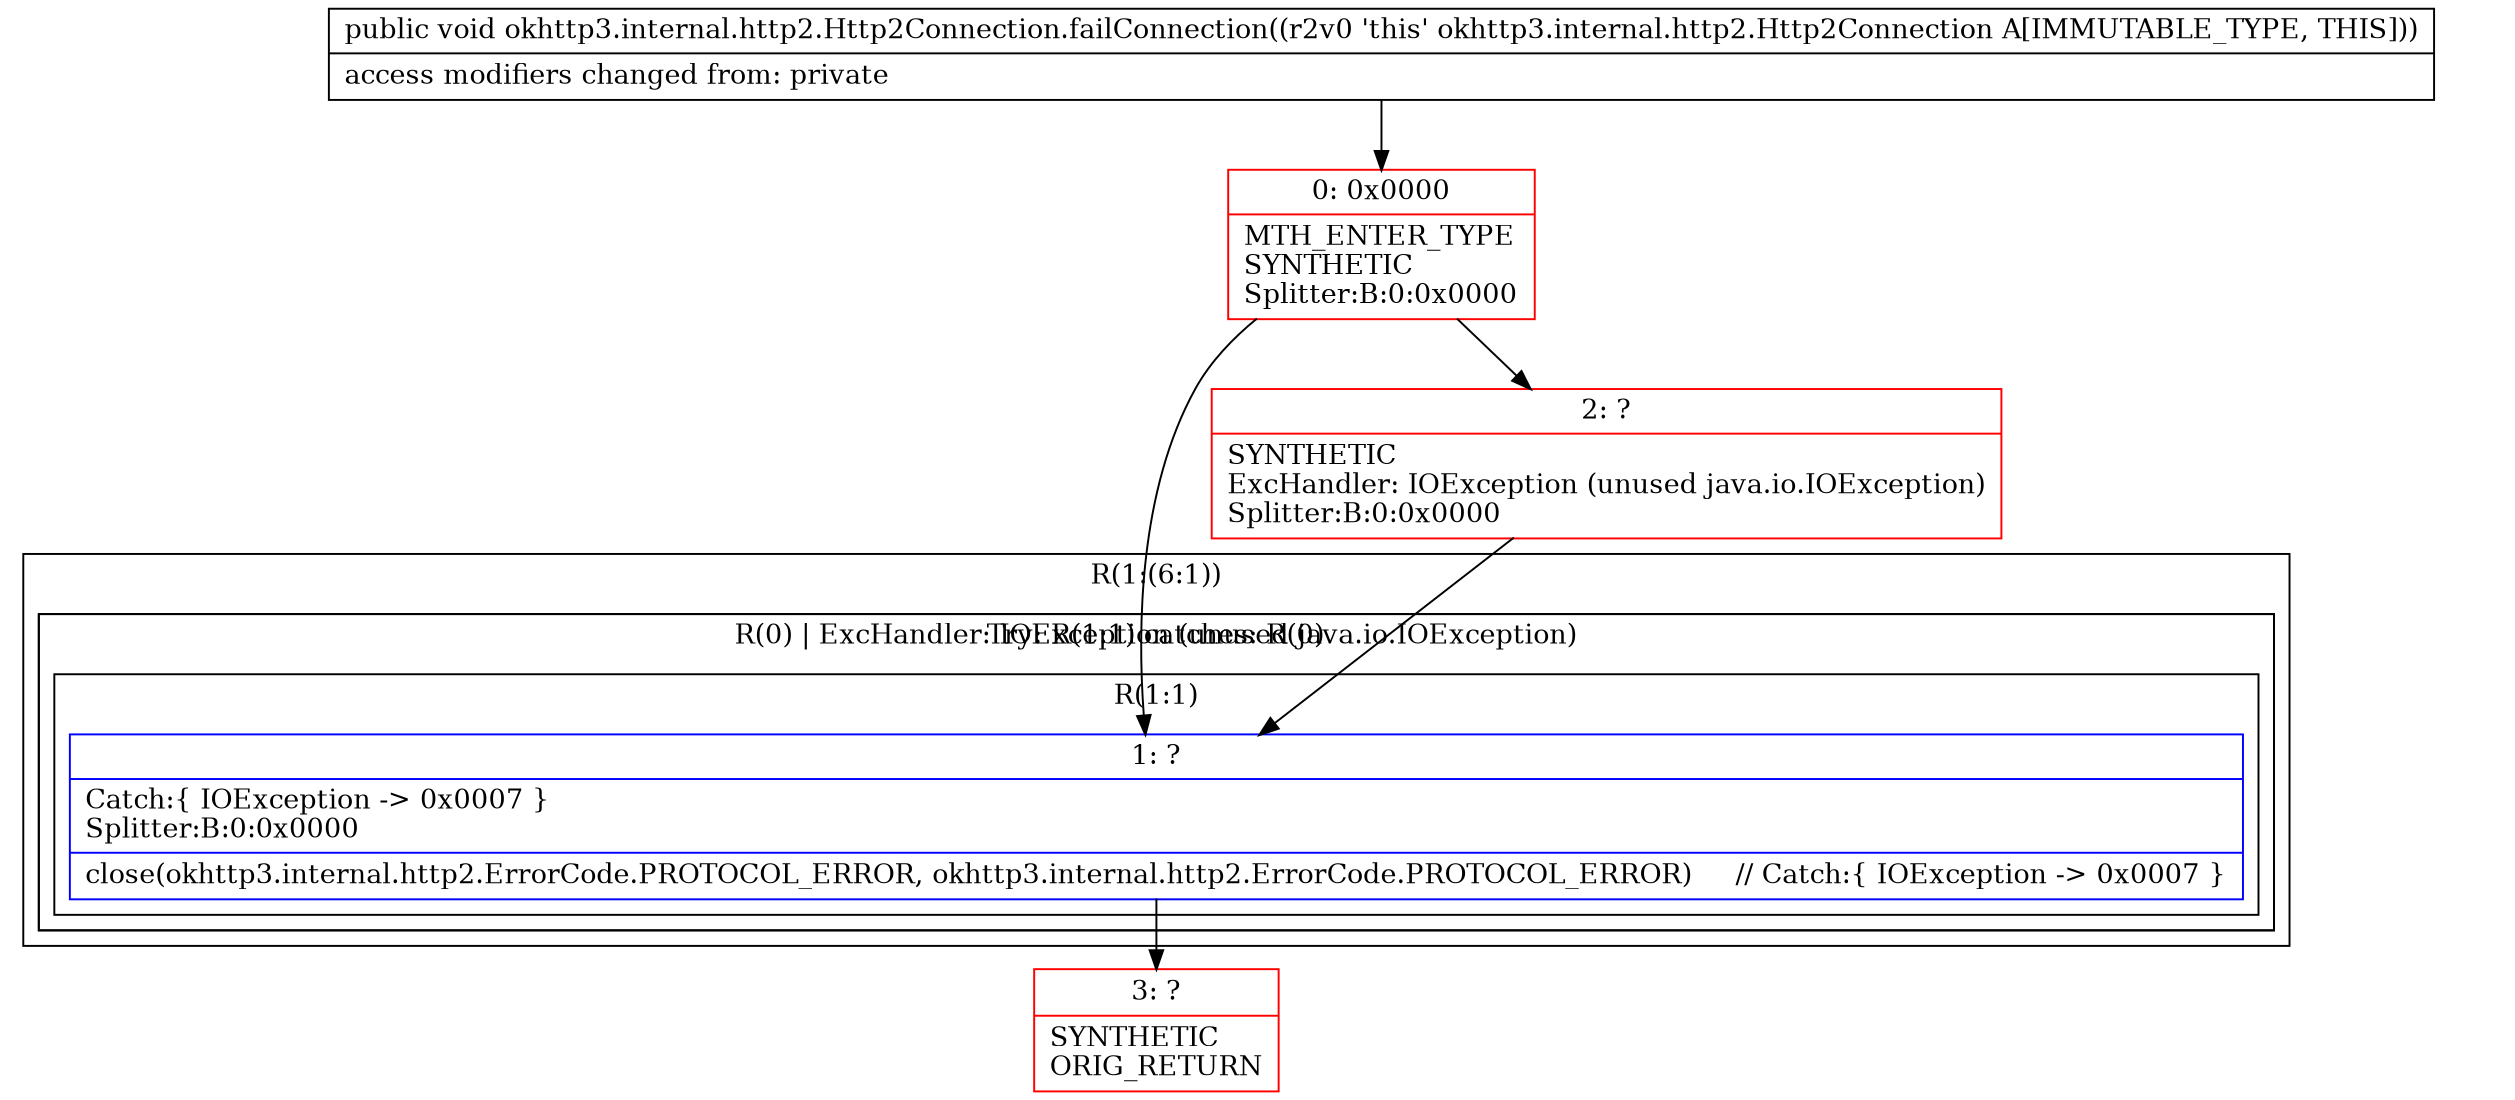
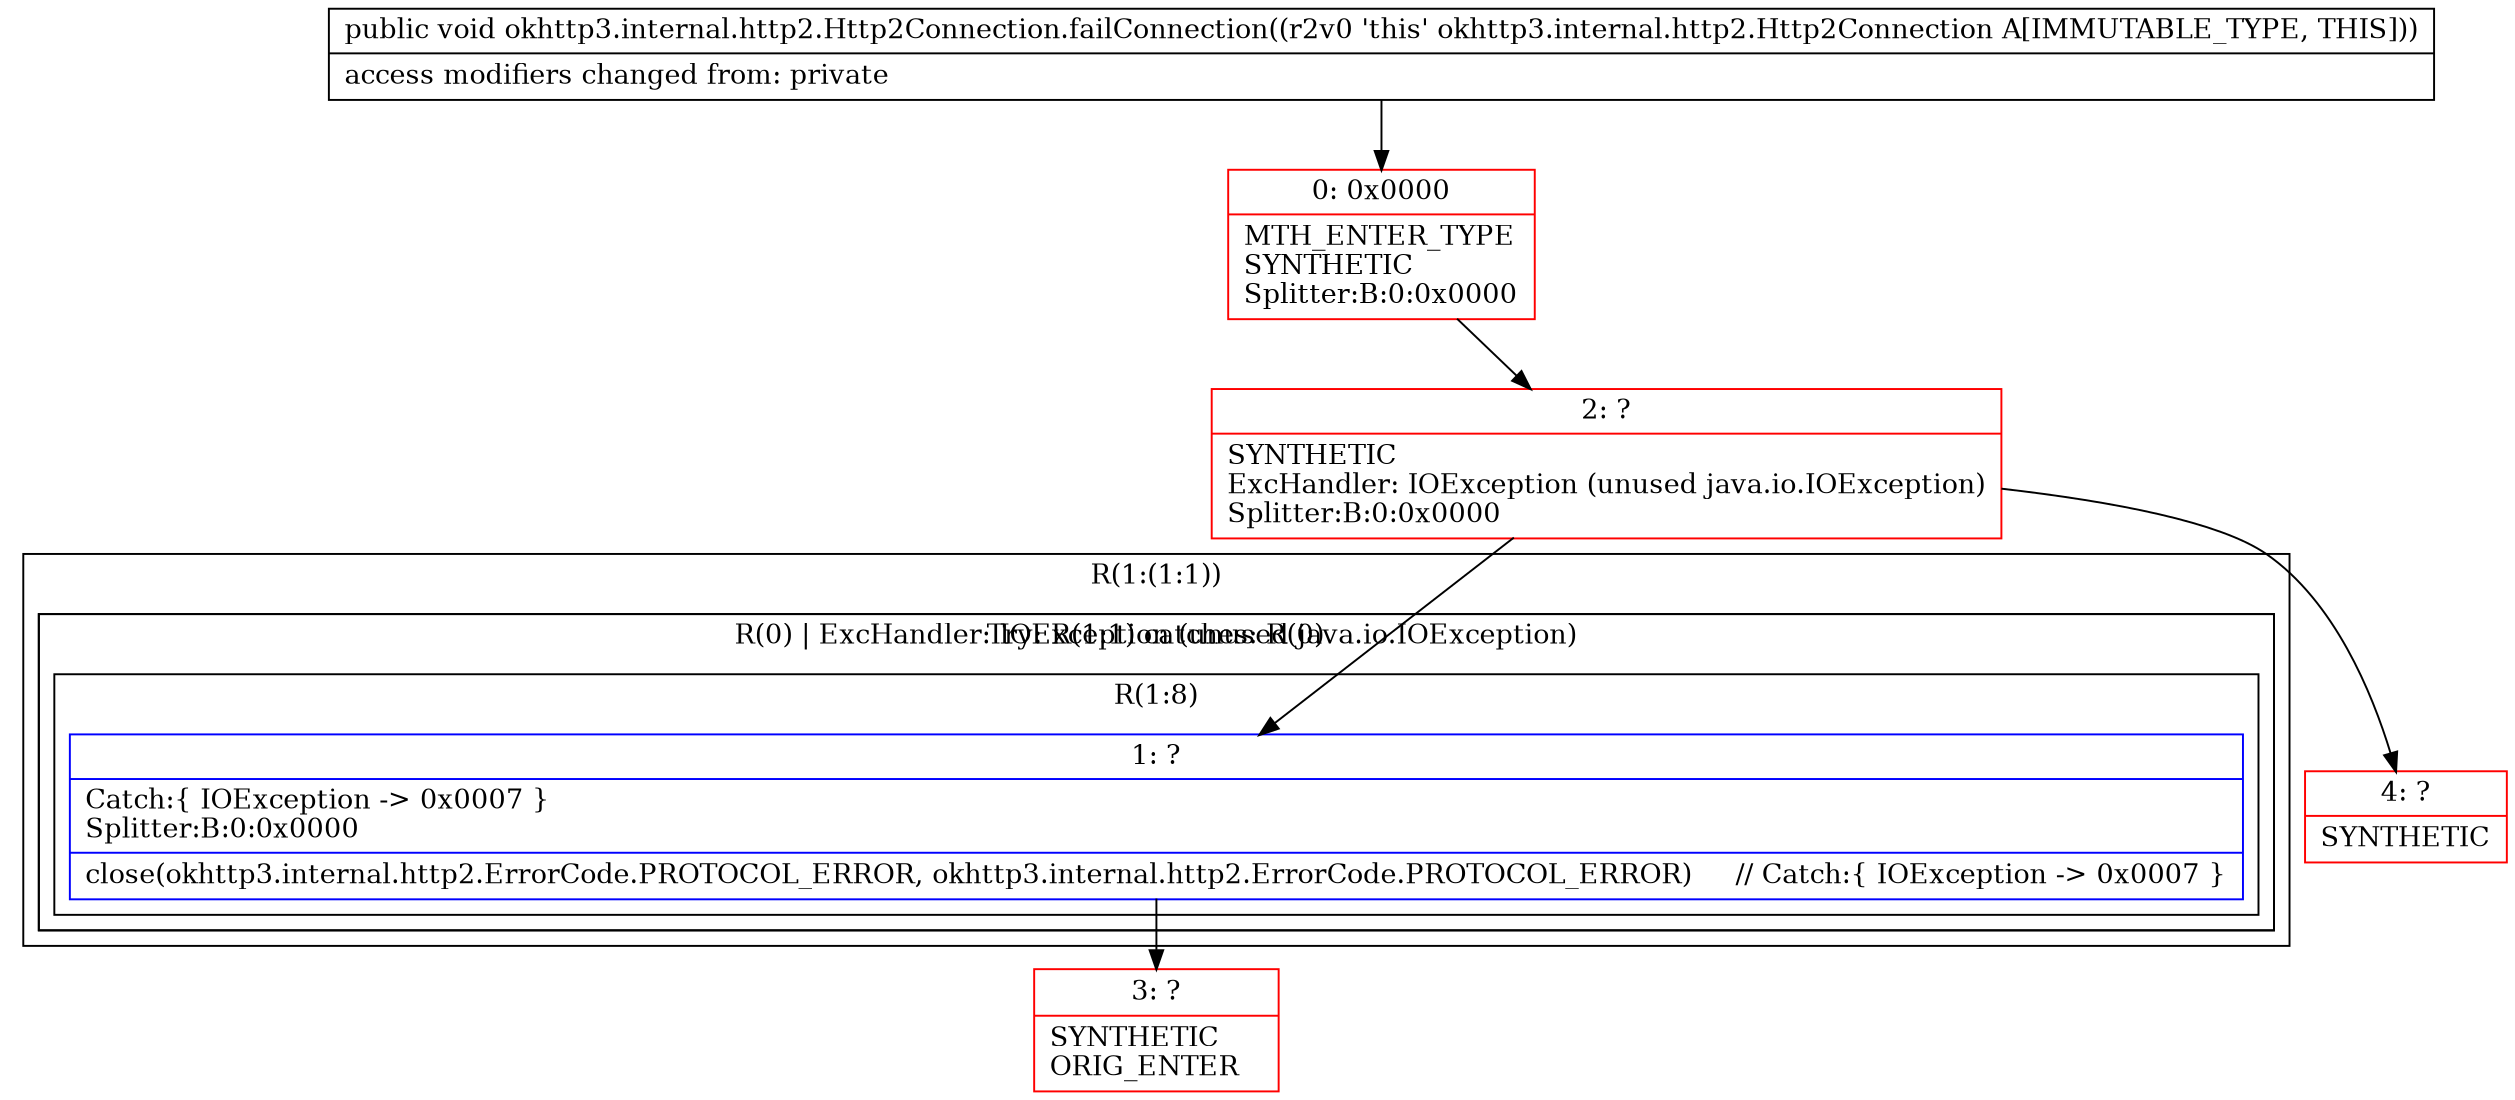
(1155, 502) -> none
(1156, 576) -> (1156, 576)
(1156, 697) -> (1156, 697)
none -> (2406, 817)
(1156, 1067) -> (1145, 1067)
